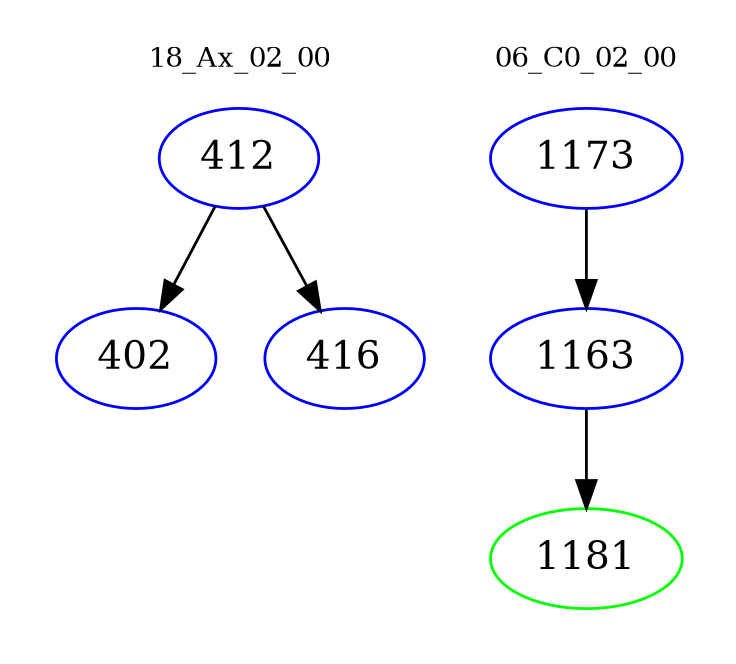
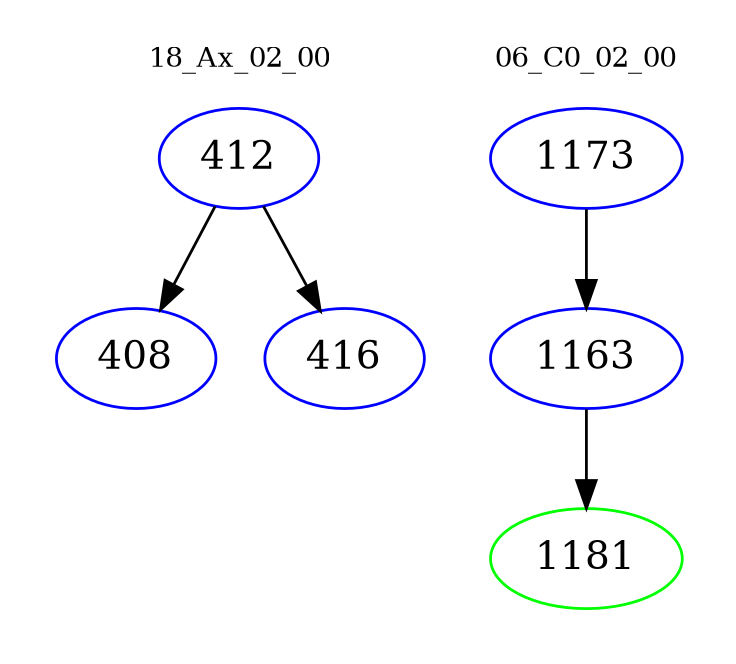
(136, 359) -> (136, 359)
